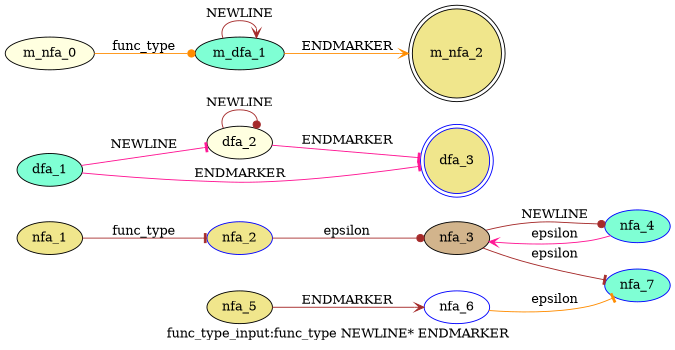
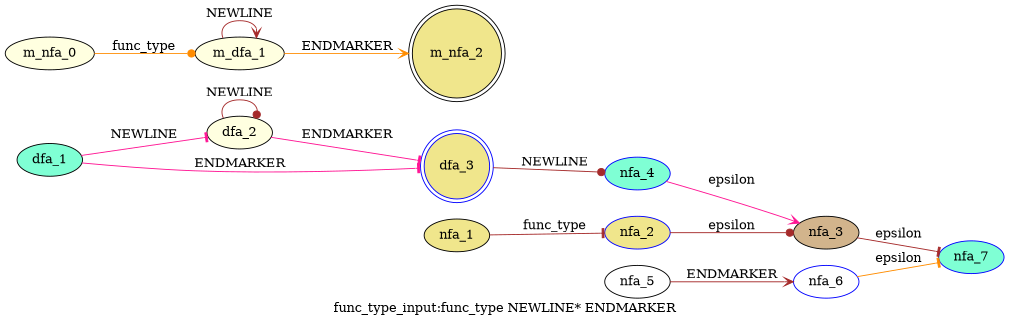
(240, 53) -> (240, 53)
(541, 222) -> (545, 170)
(240, 307) -> (637, 282)
